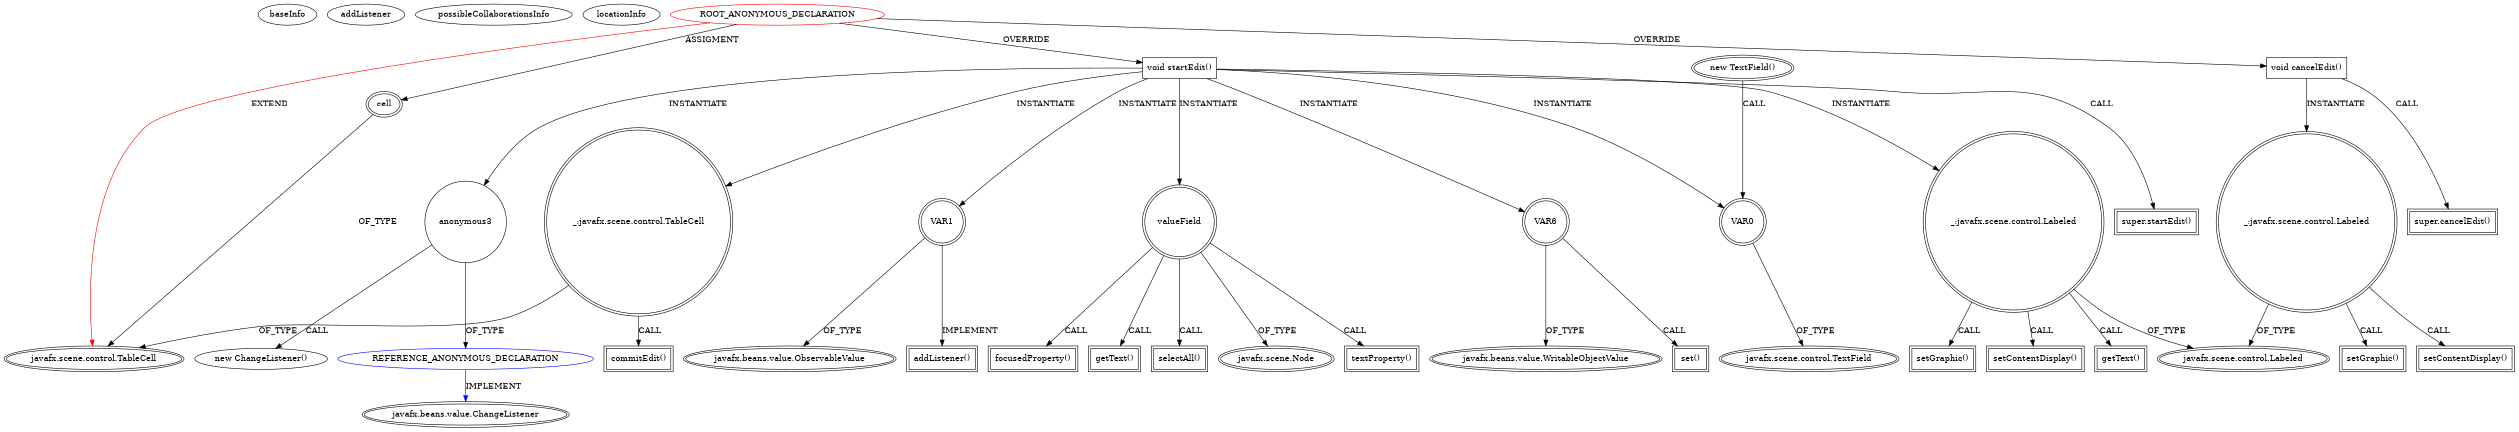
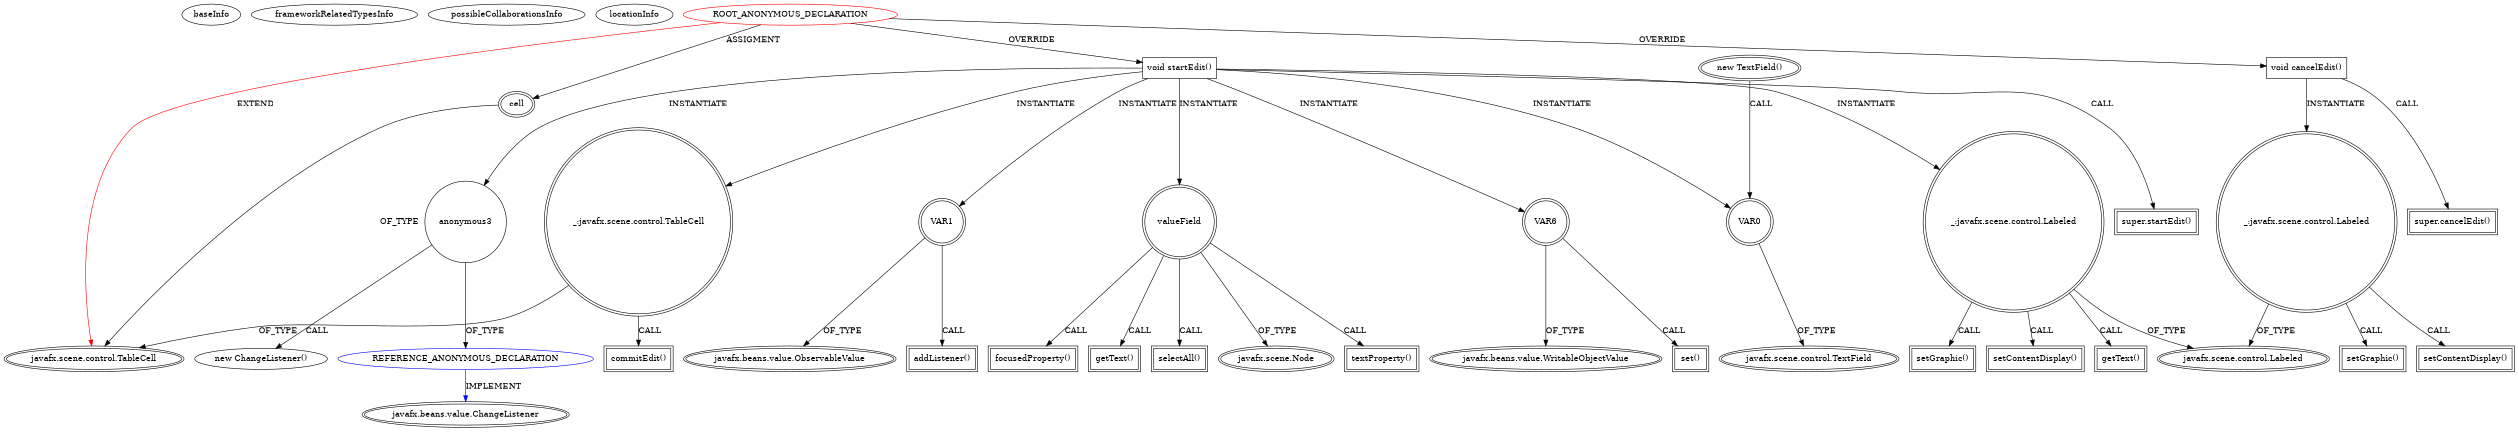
(366, 15) -> (334, 15)
(970, 331) -> (954, 331)
